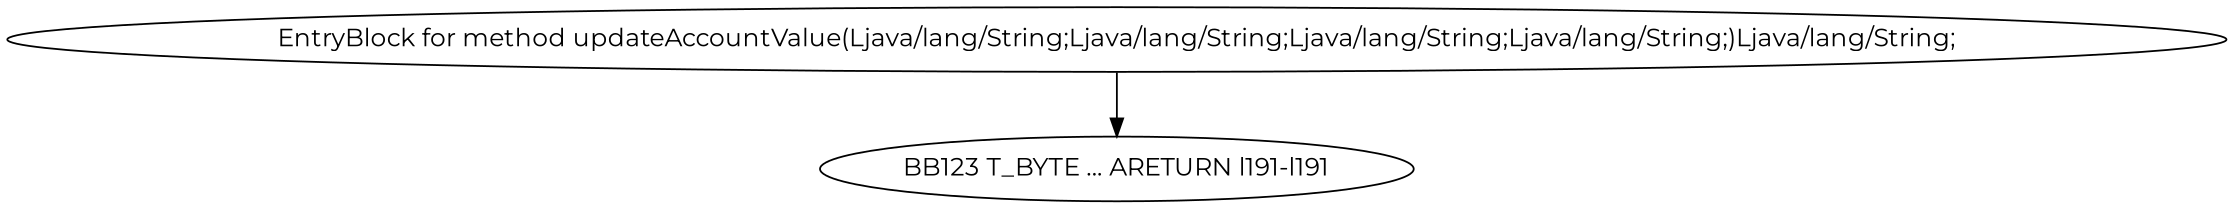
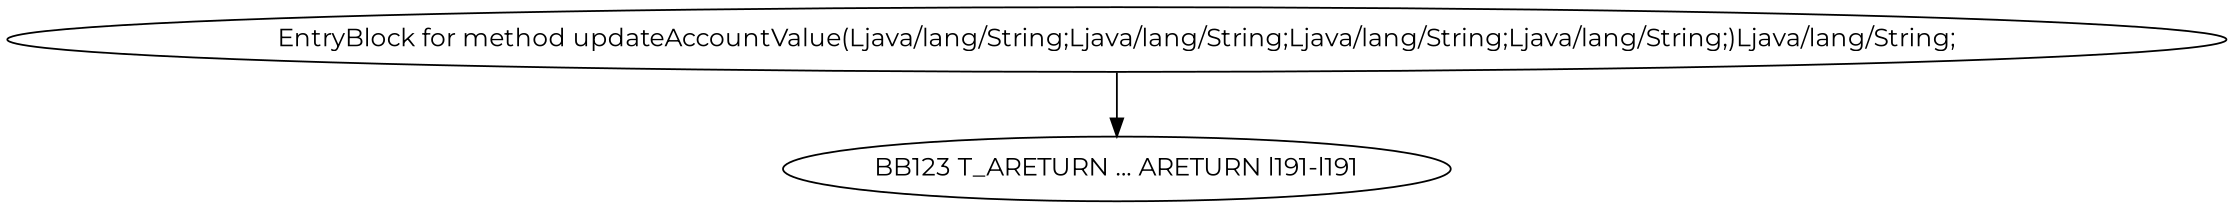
(1117, 169) -> (1117, 169)
